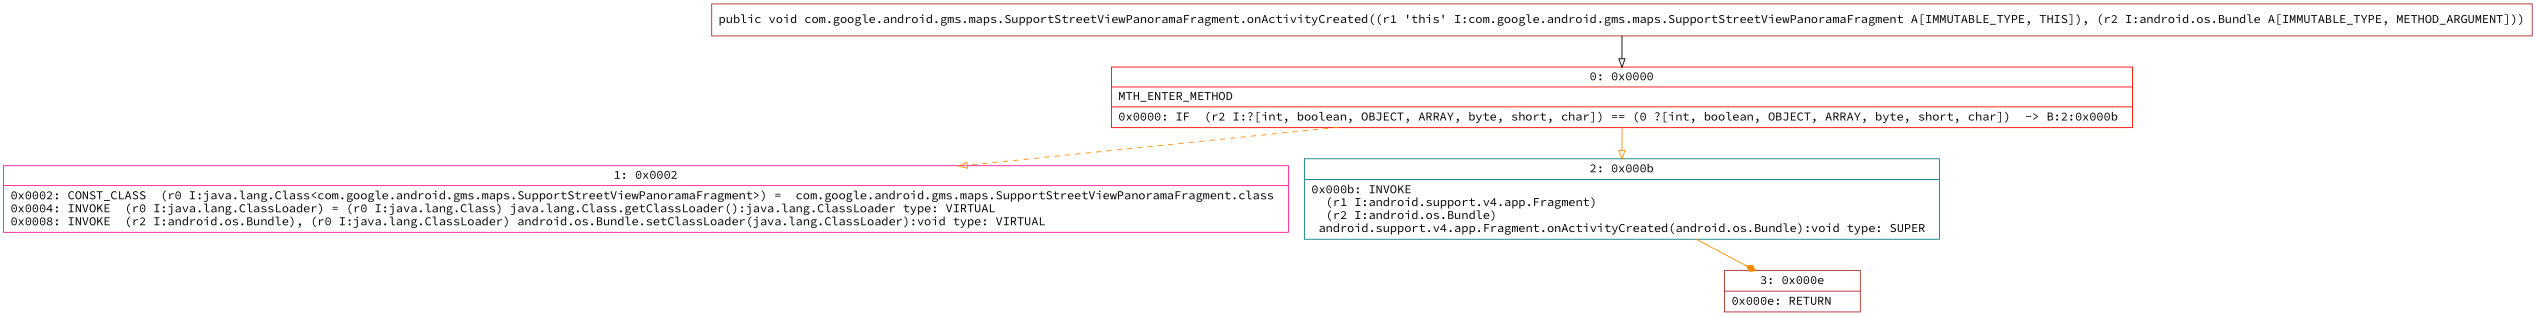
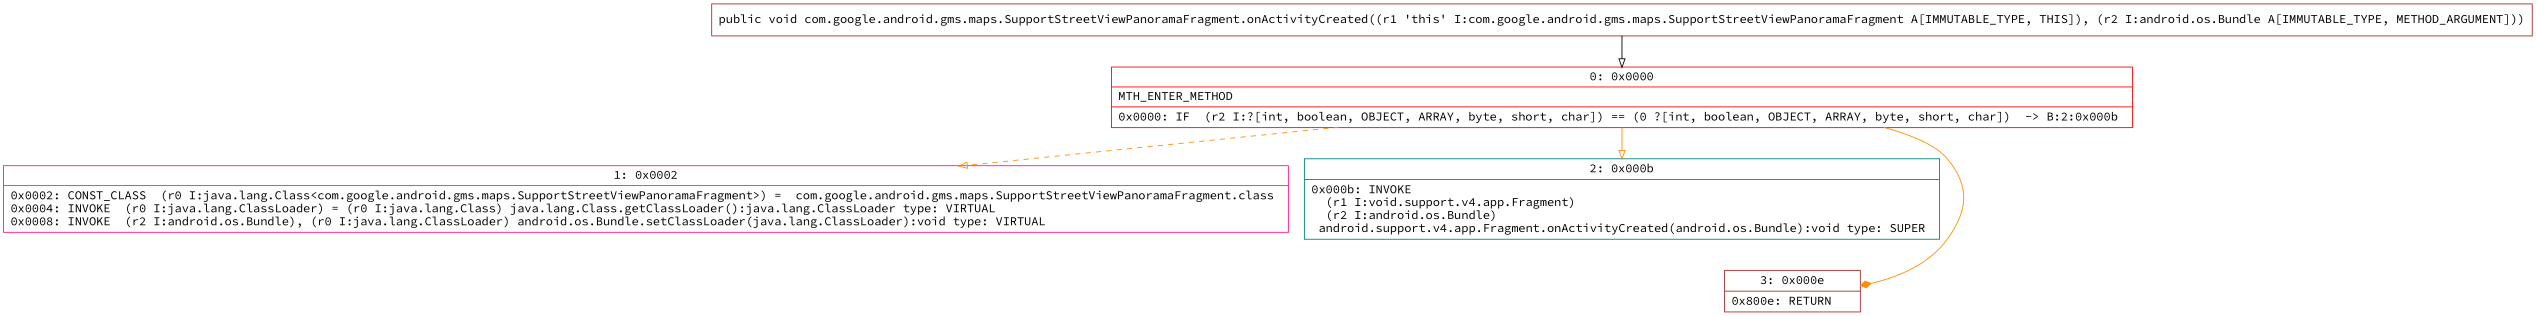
(1455, 202) -> (1444, 202)
(1721, 252) -> (1963, 208)
(1792, 301) -> (1792, 301)
